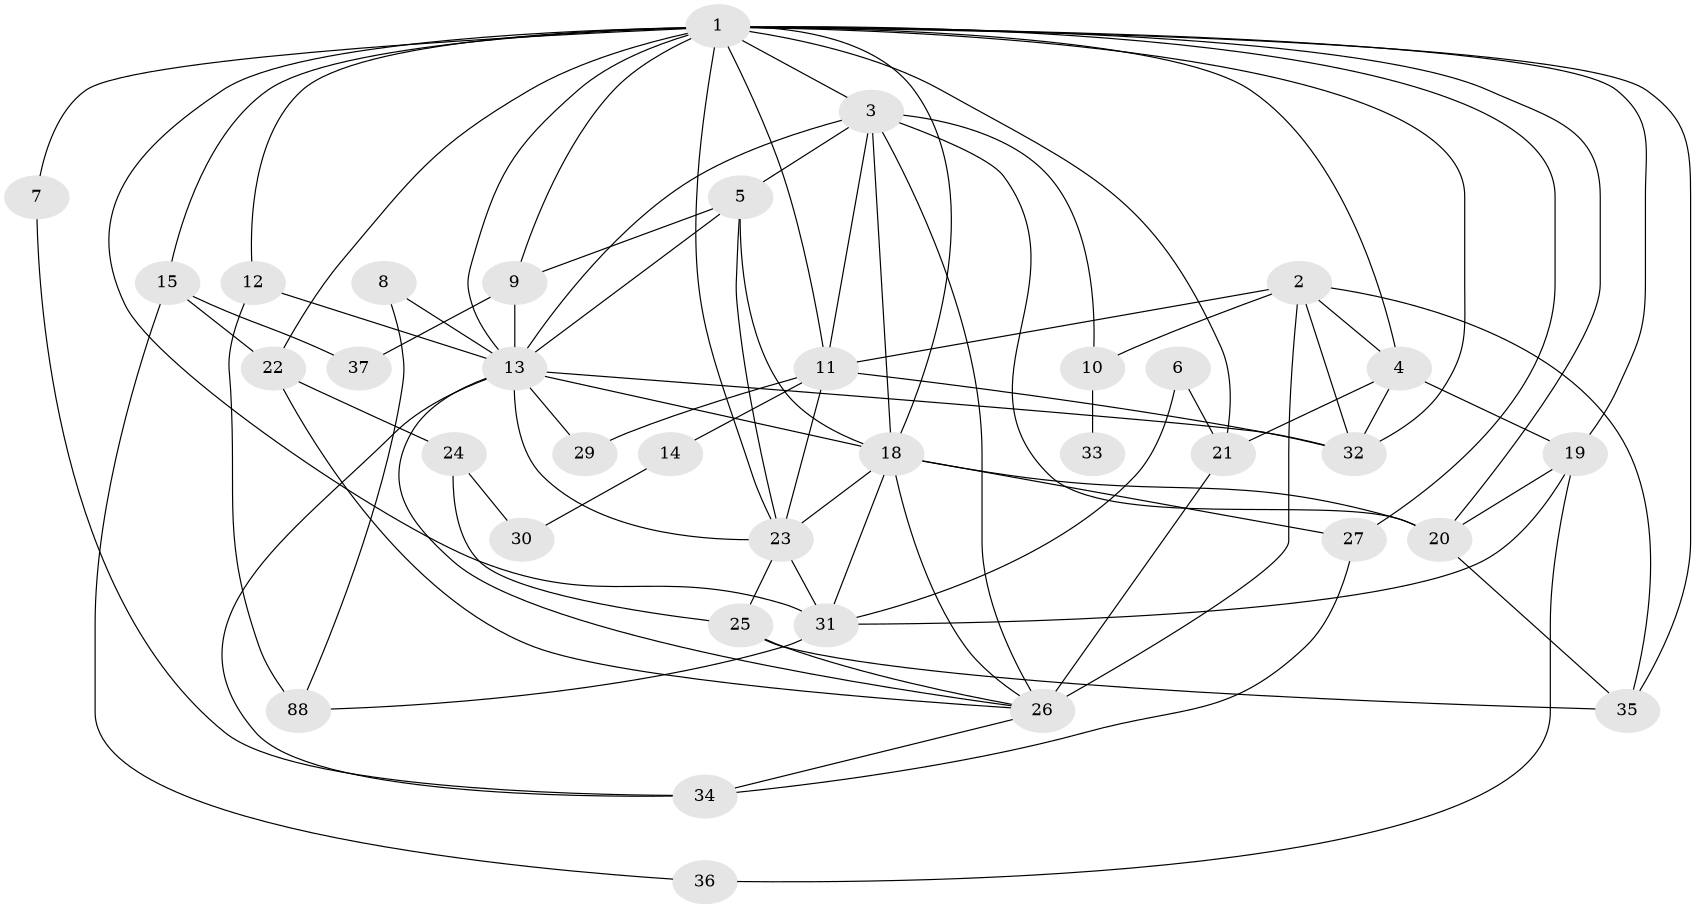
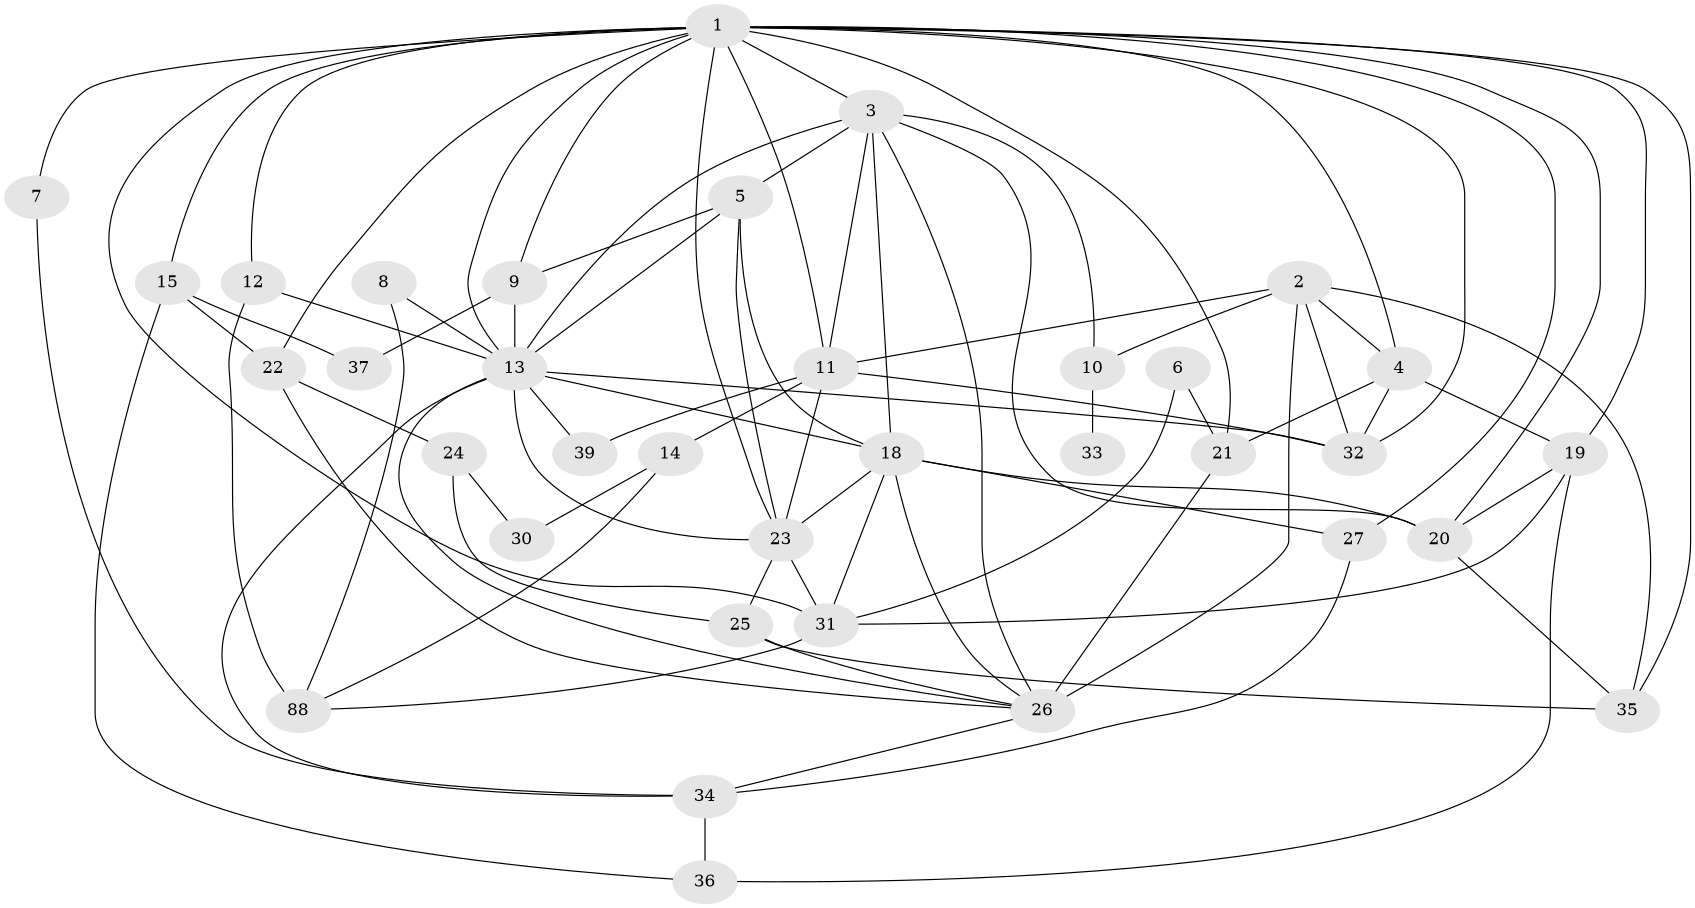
(947, 172) -> none
(585, 454) -> (585, 454)
none -> (502, 604)
none -> (705, 839)
